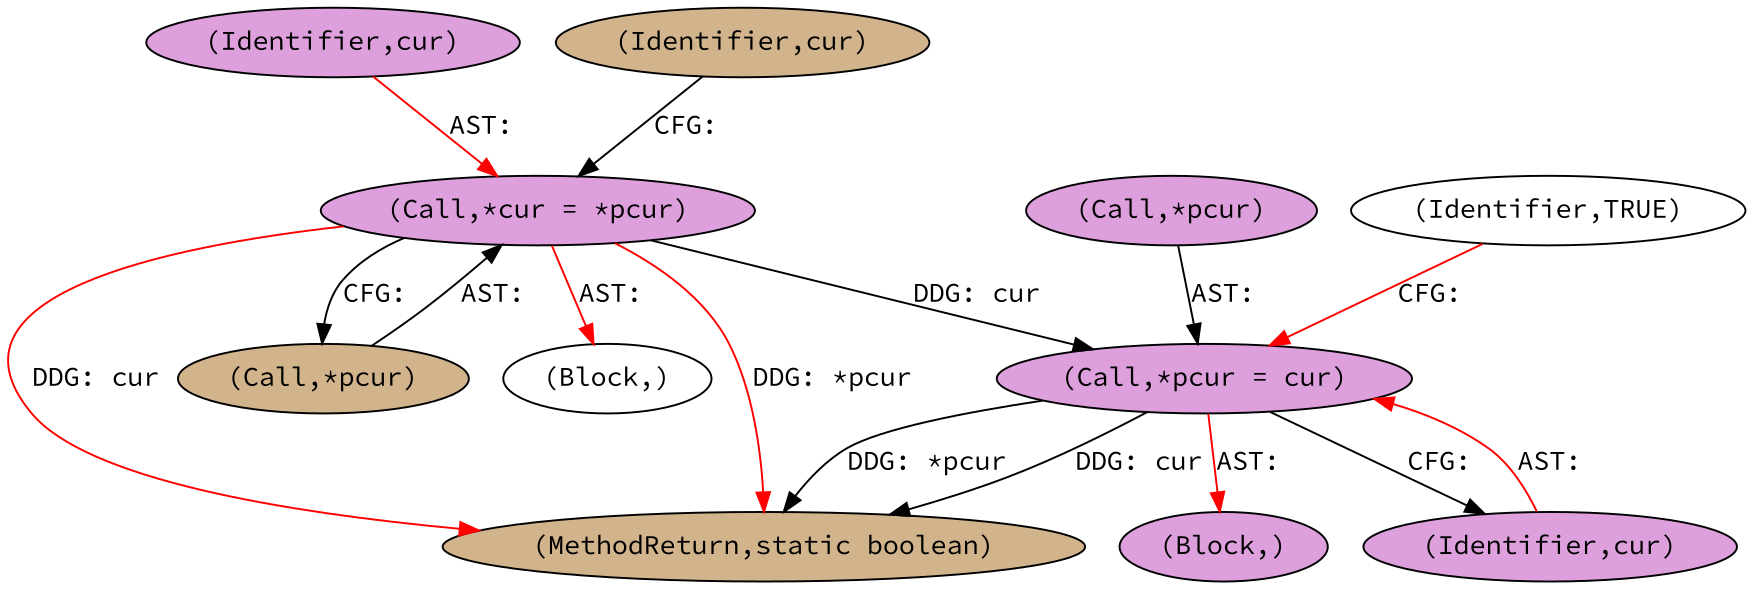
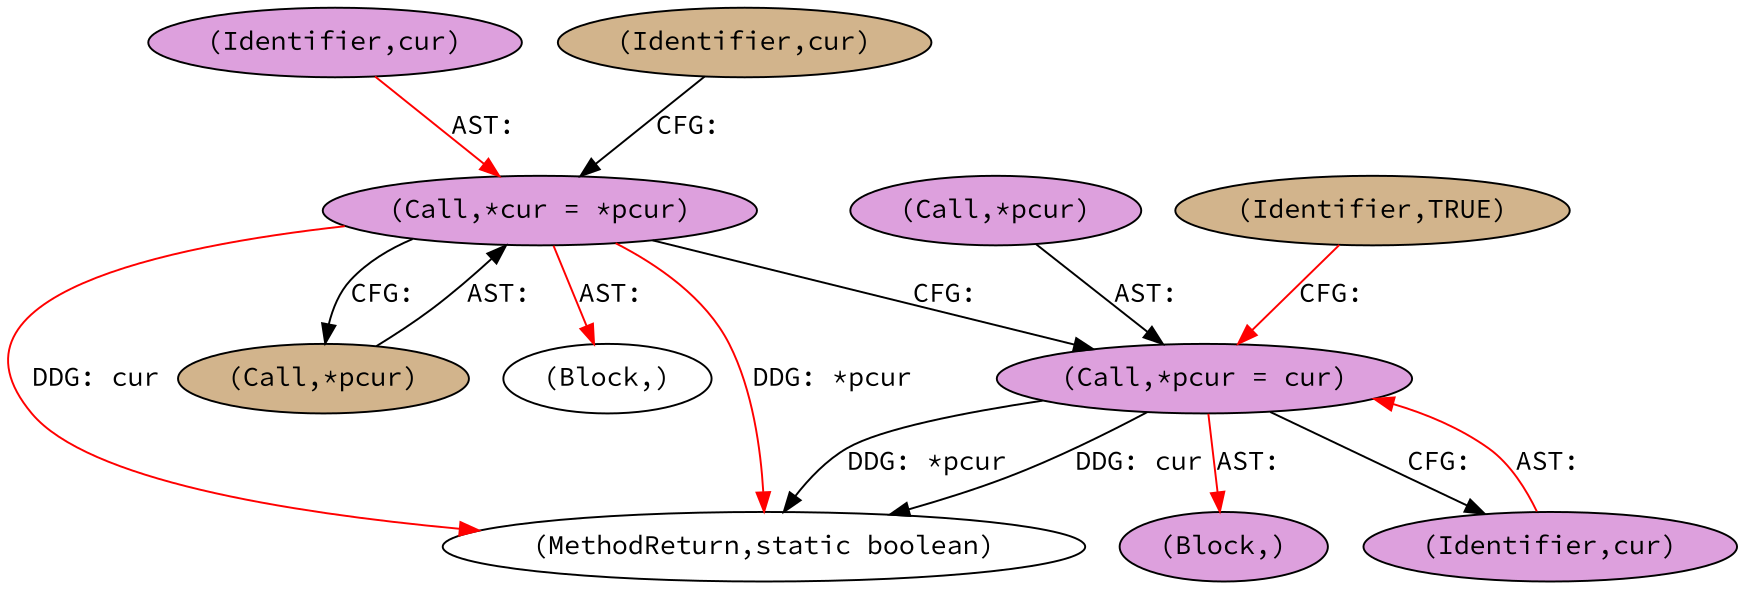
(1548, 211) -> (1373, 211)
(977, 295) -> (953, 295)
(764, 547) -> (764, 547)
